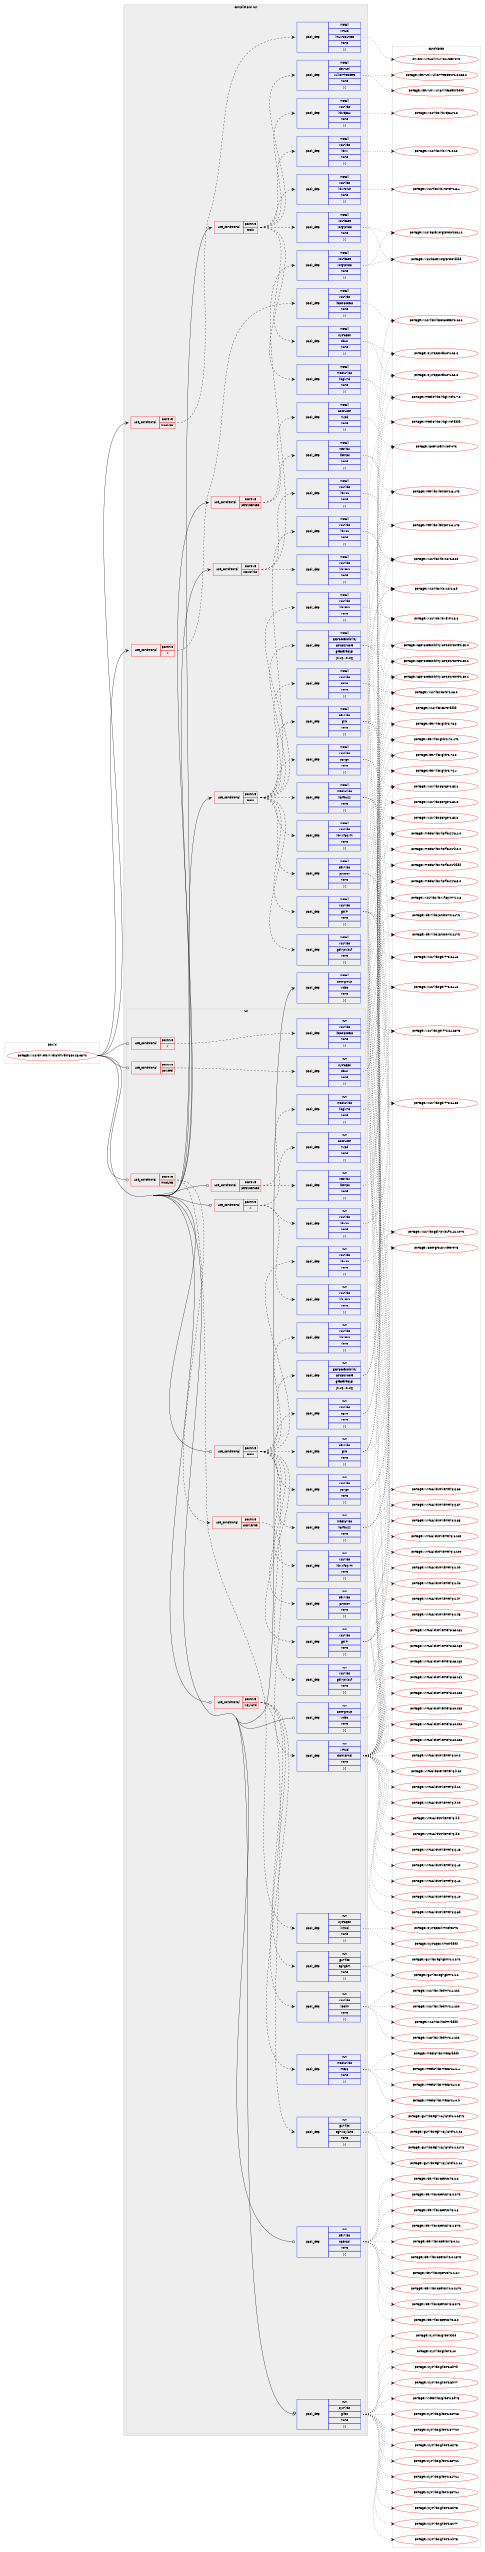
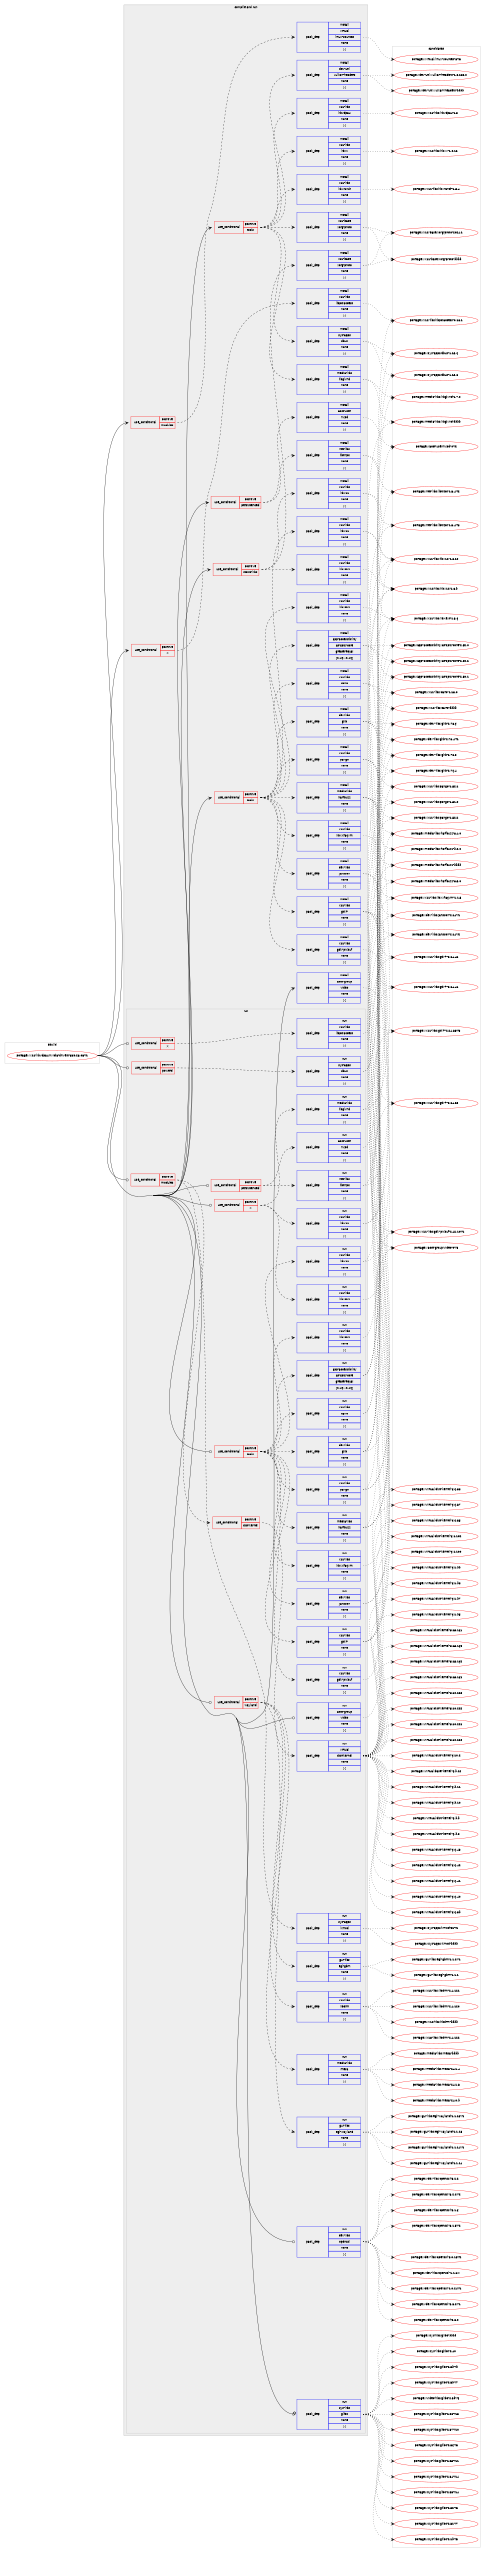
(436, 60) -> (436, 60)
(52, 1056) -> (52, 1056)
(436, 2242) -> none
